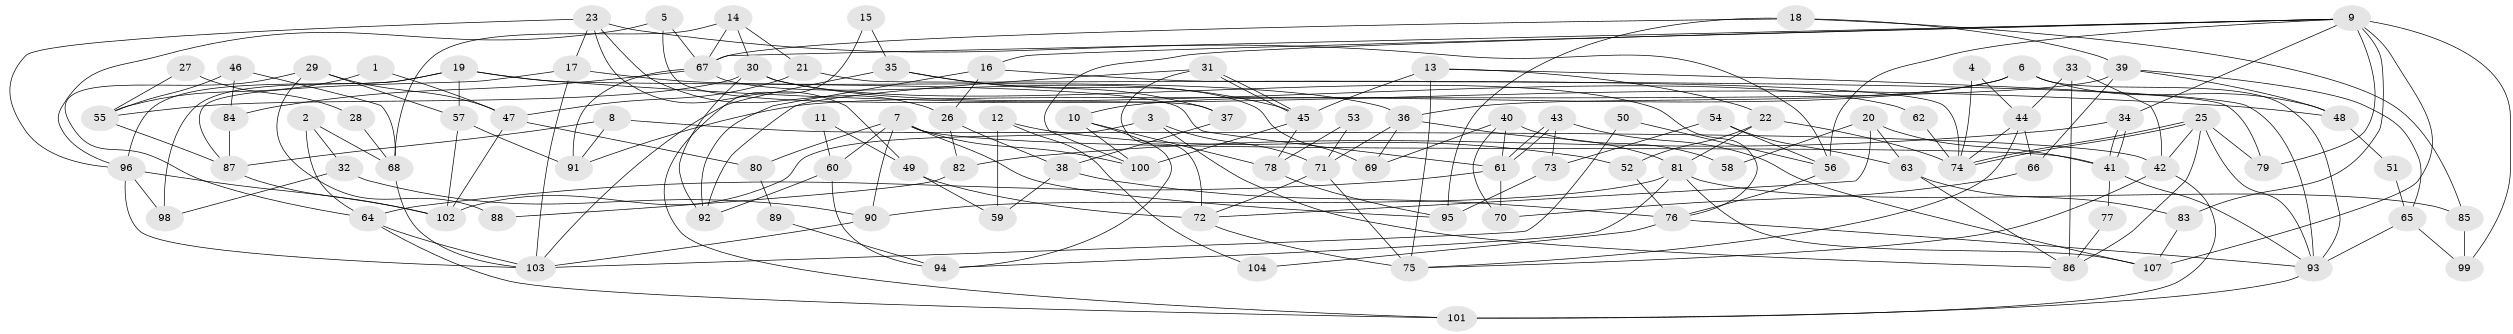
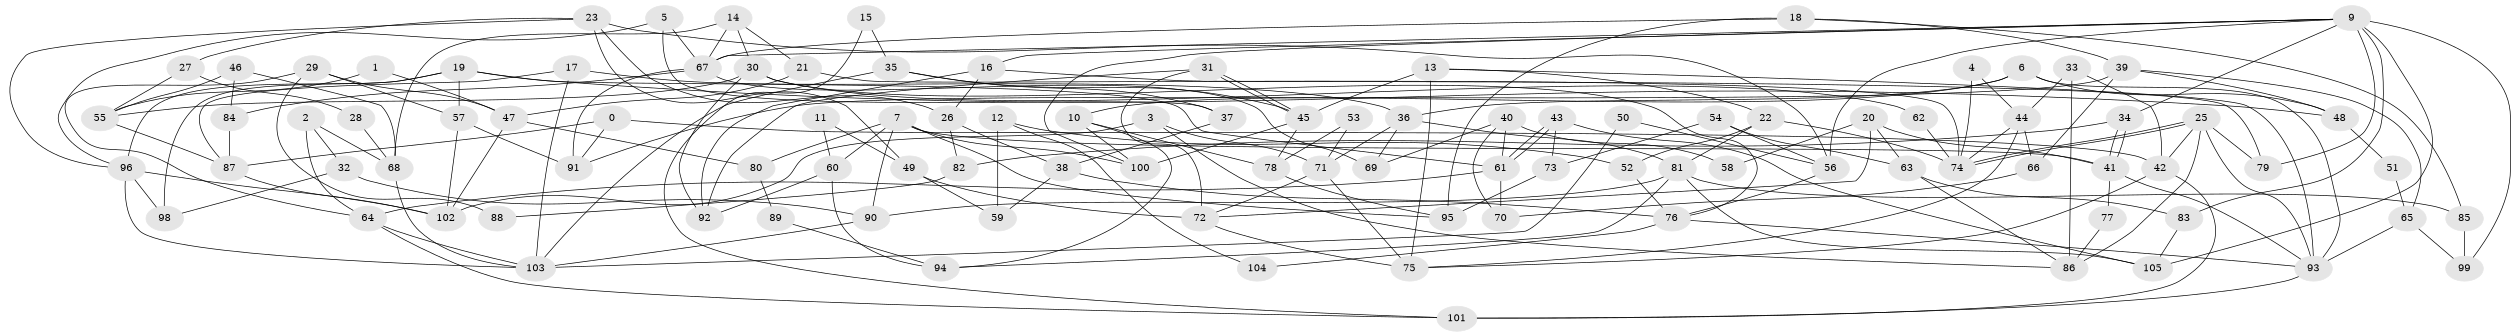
(582, 43) -> (292, 38)
(612, 118) -> (612, 118)
(2153, 269) -> (2153, 269)
